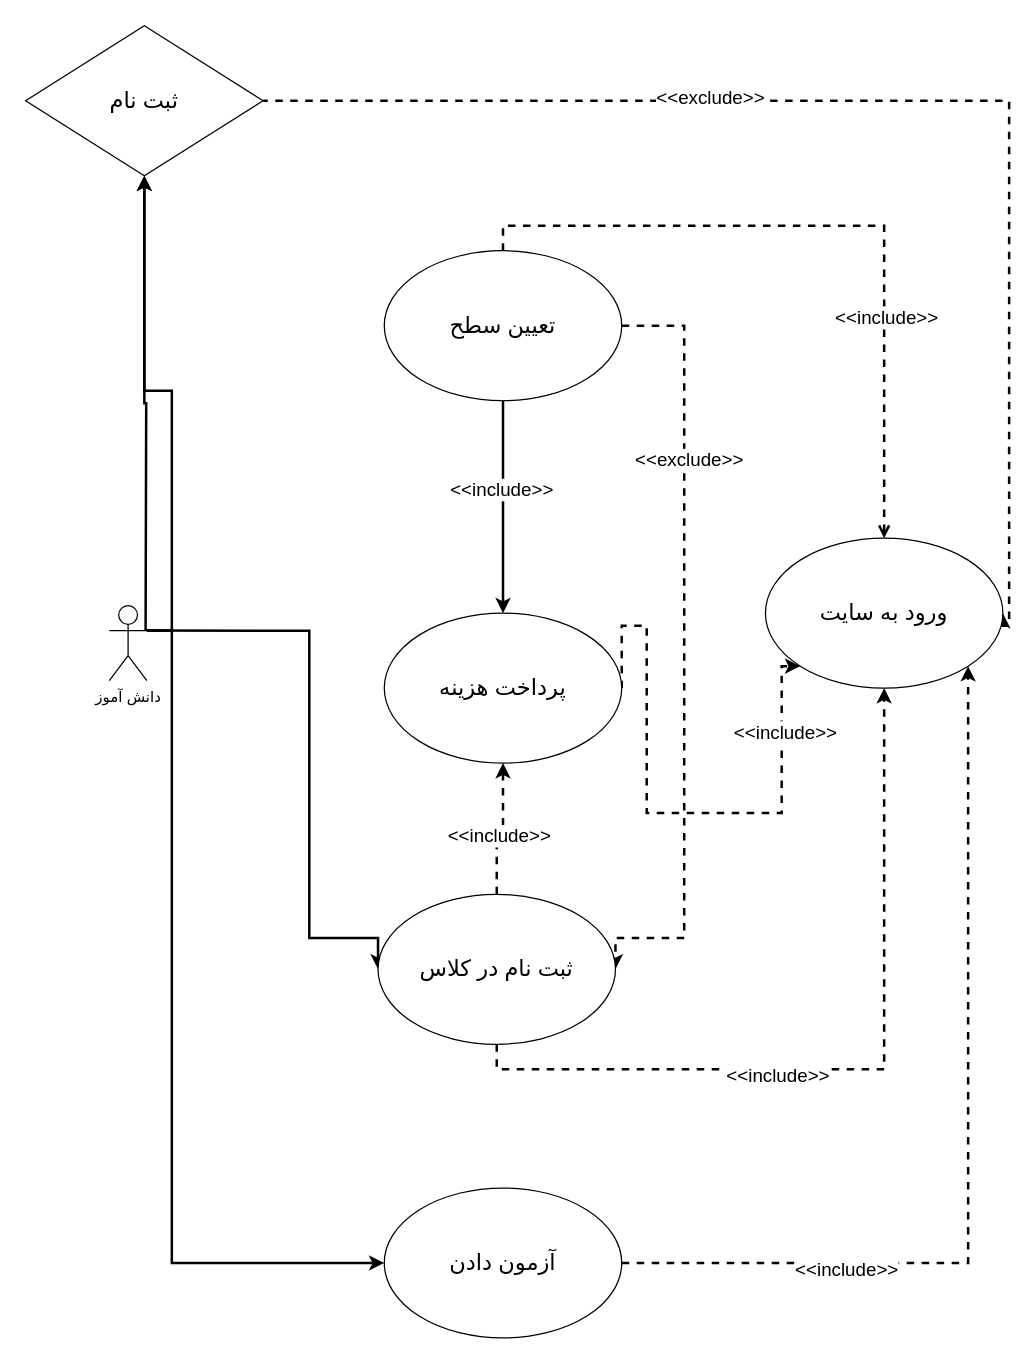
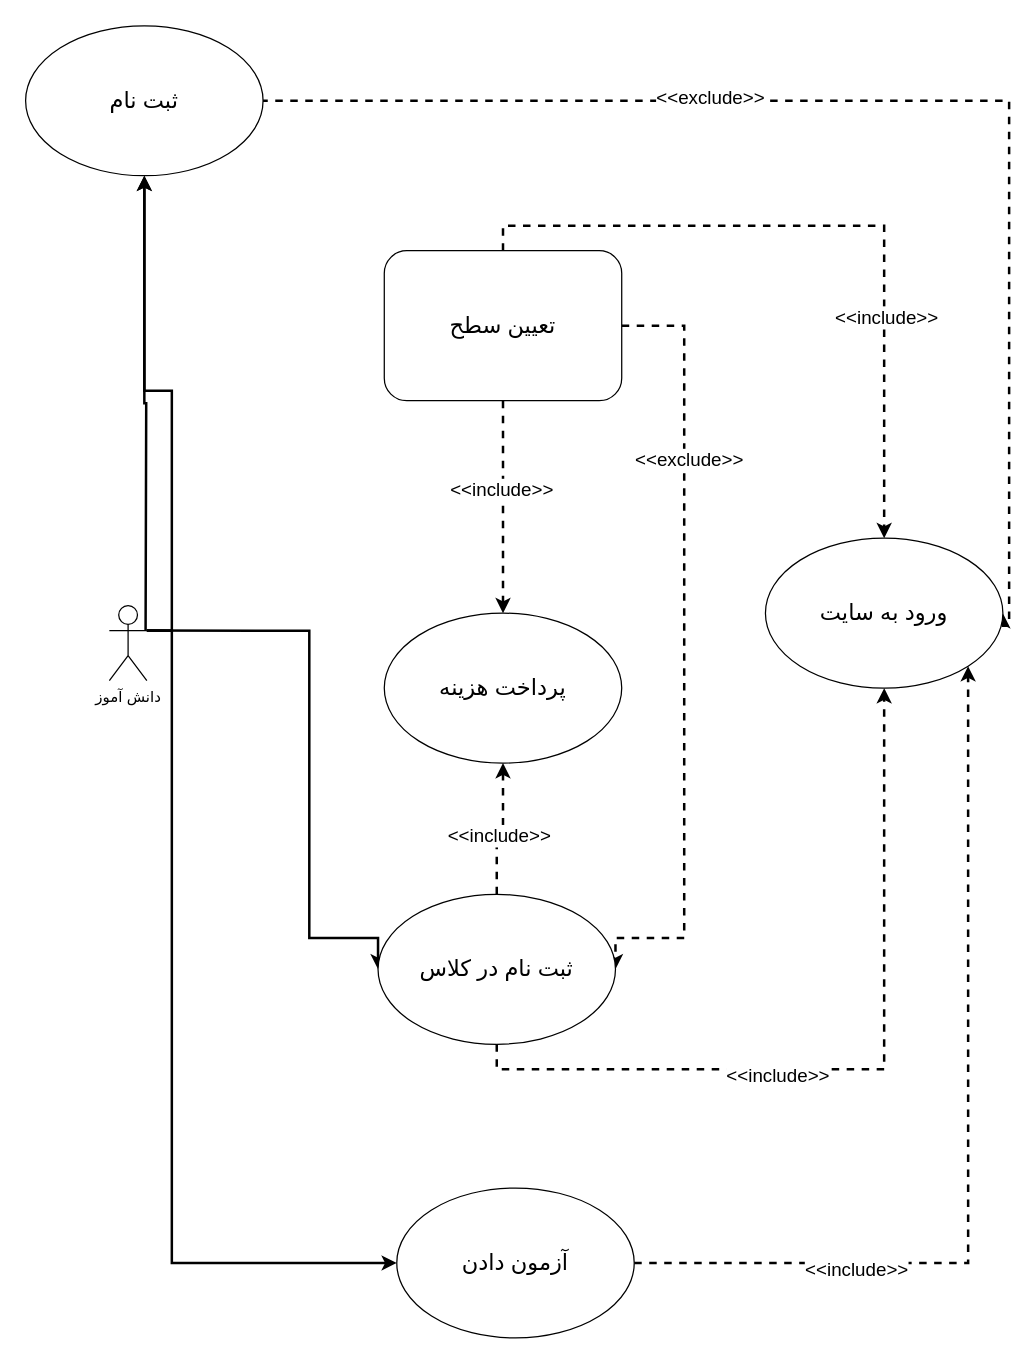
(144, 101) -> (144, 101)
(503, 326) -> (503, 326)
(884, 526) -> (884, 525)
(503, 548) -> (503, 548)
(647, 776) -> none
(503, 1263) -> (516, 1263)
